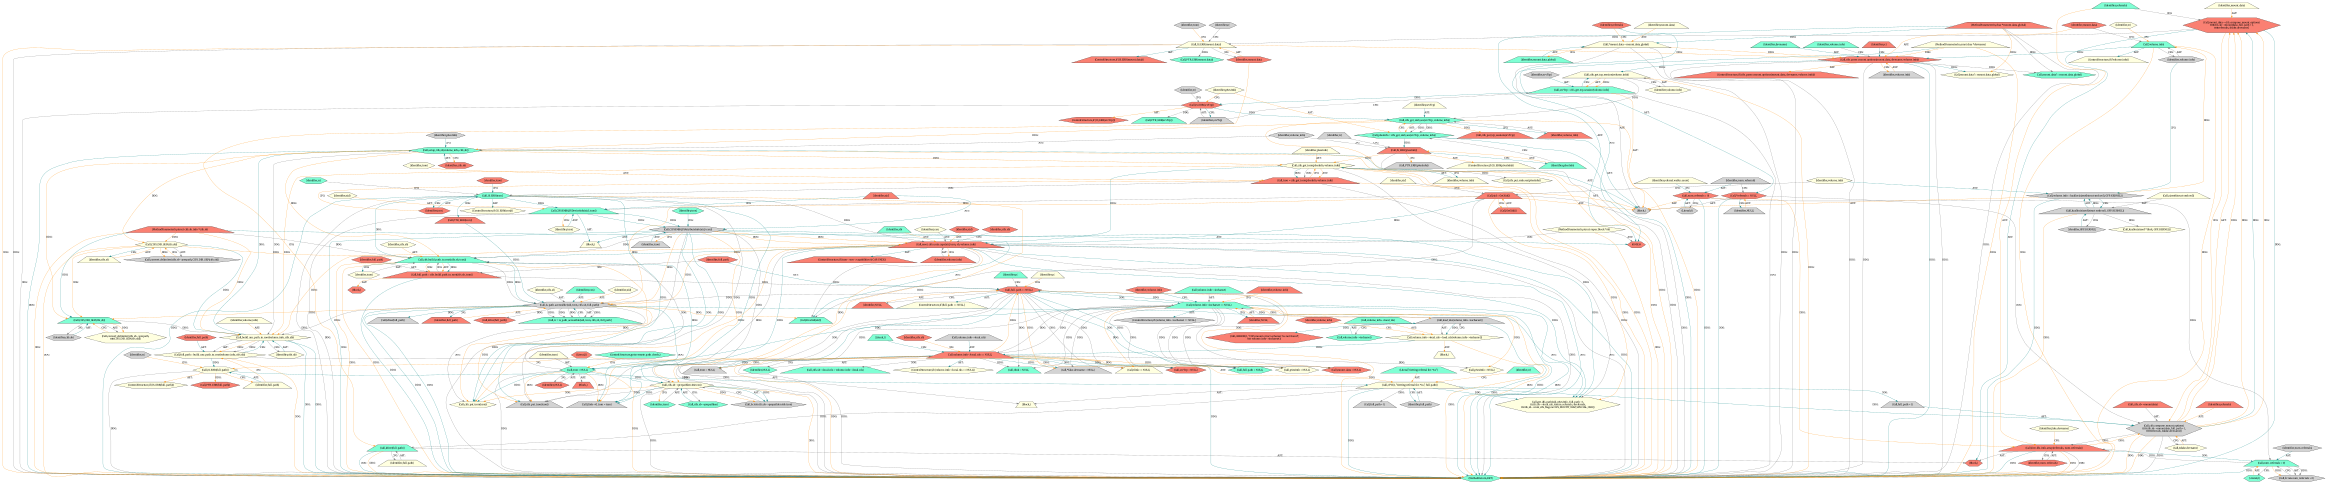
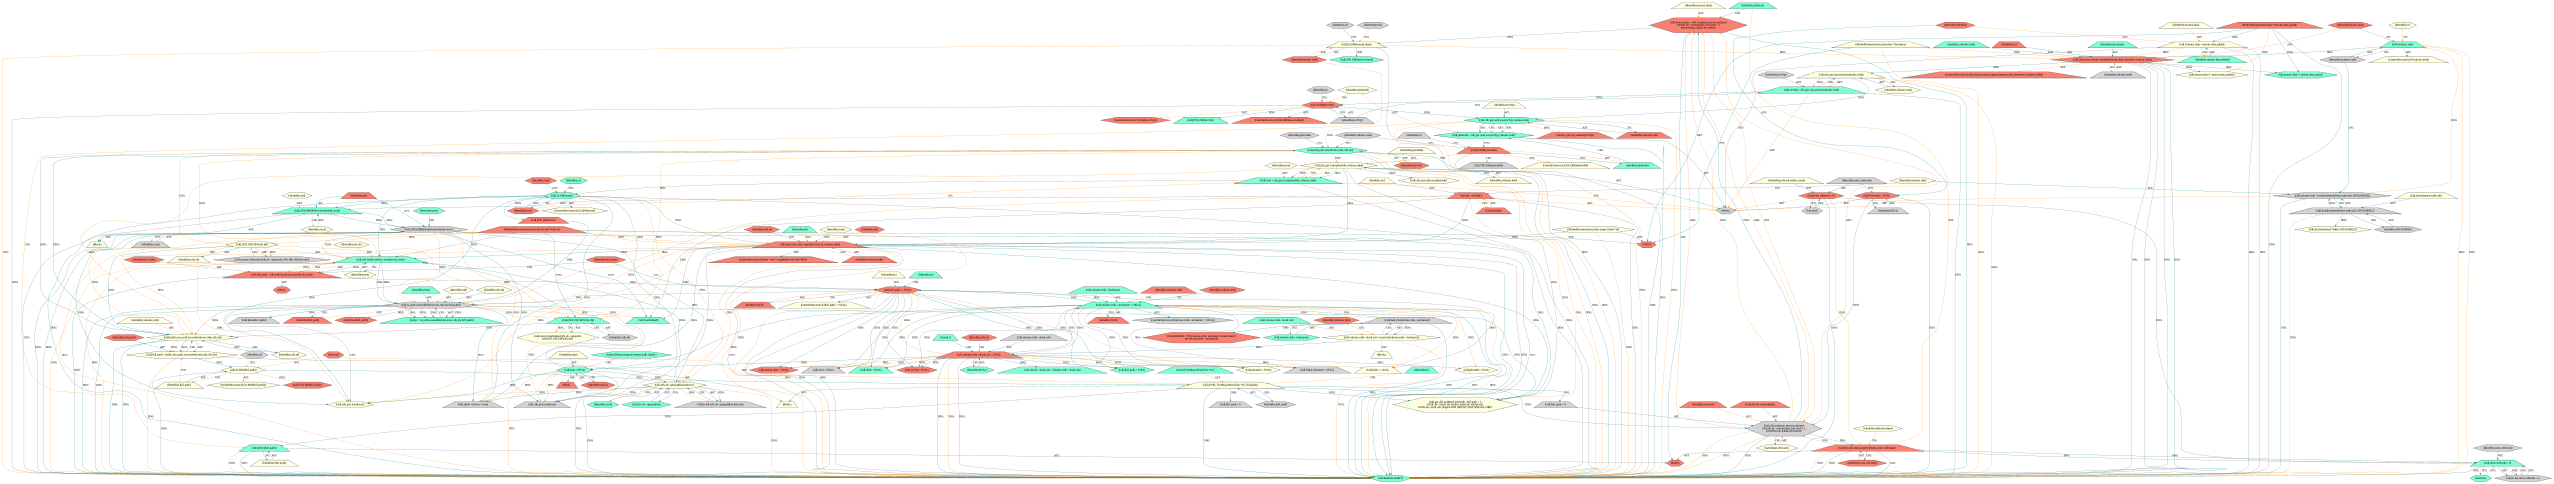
(1164, 52) -> (1302, 112)
(1305, 181) -> (1288, 181)
(943, 370) -> none
(769, 405) -> (720, 405)
